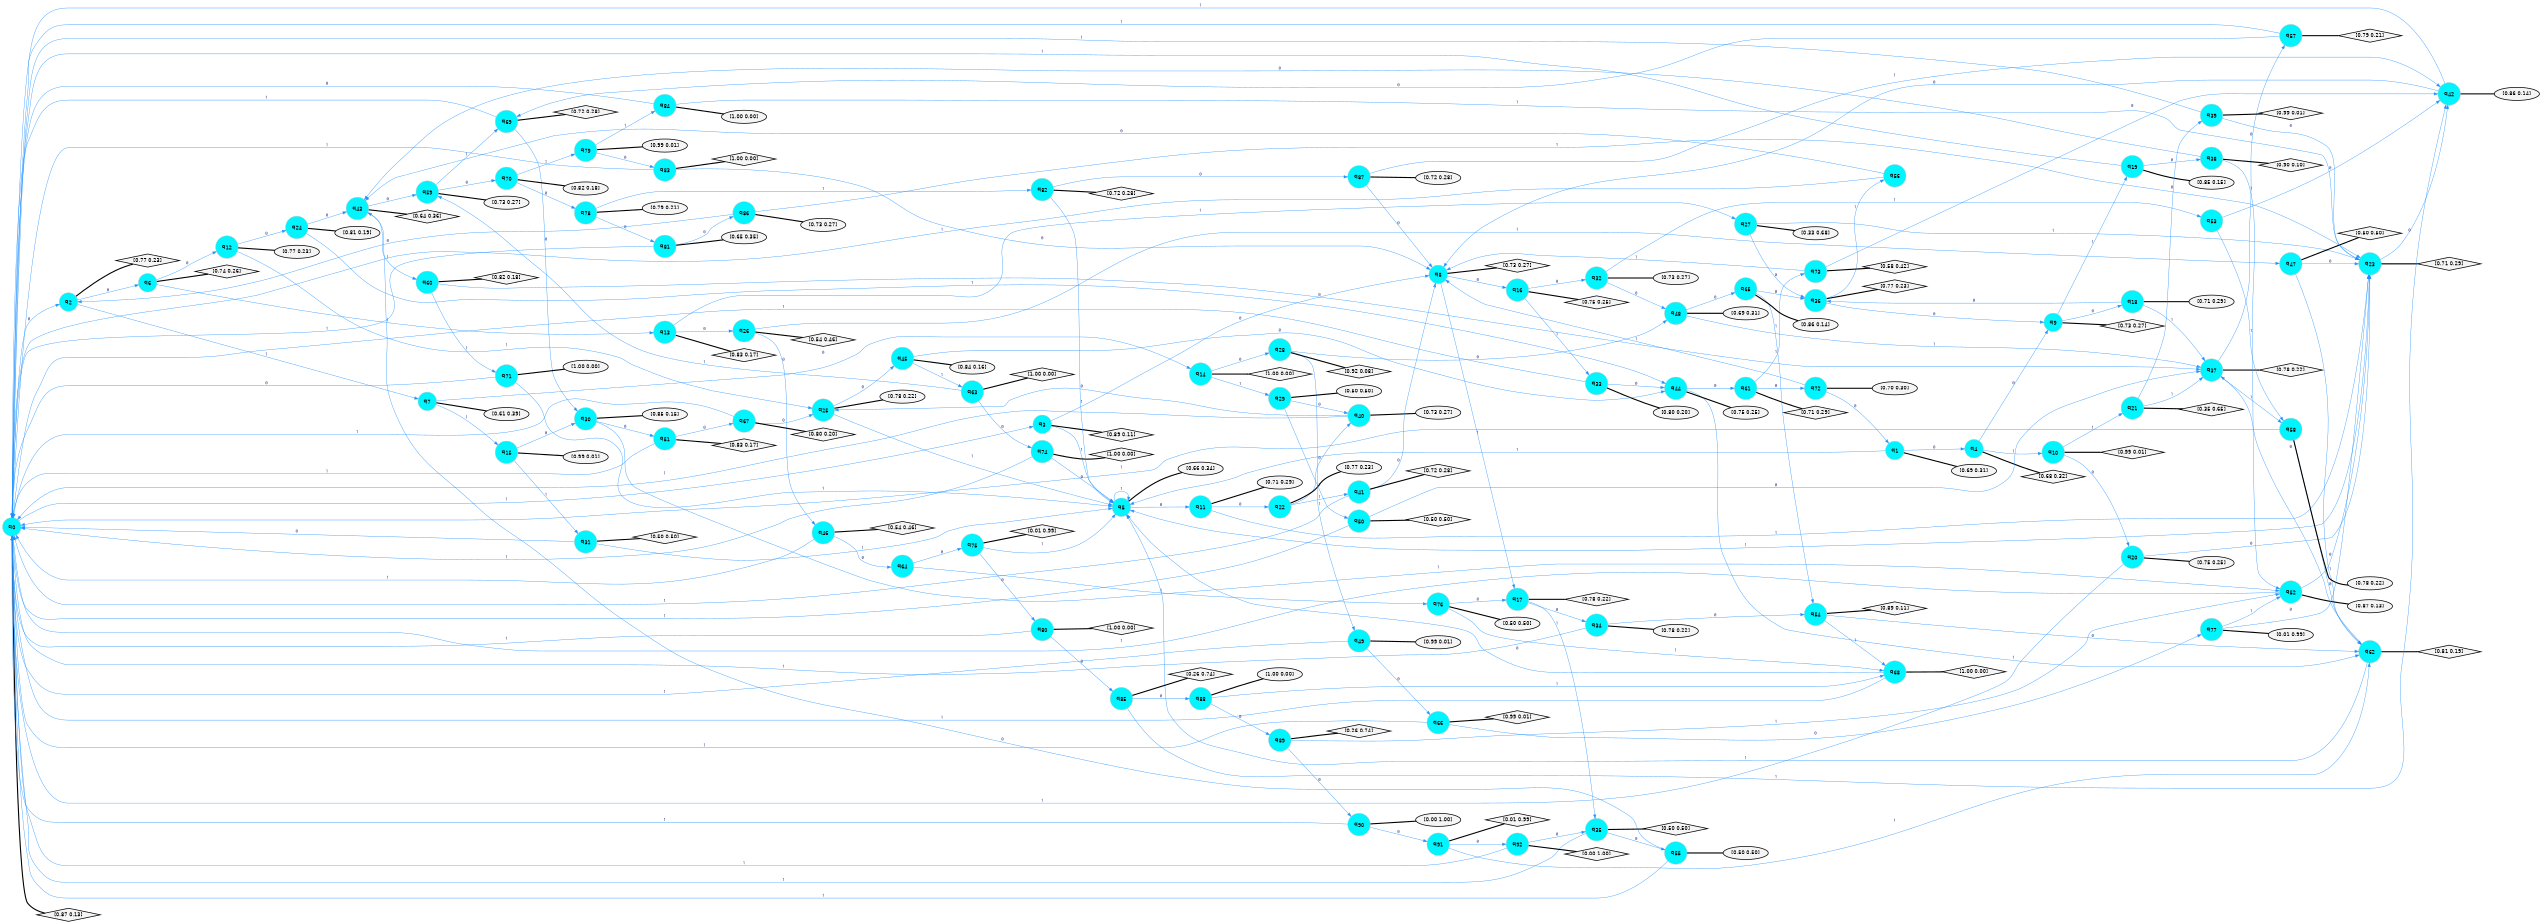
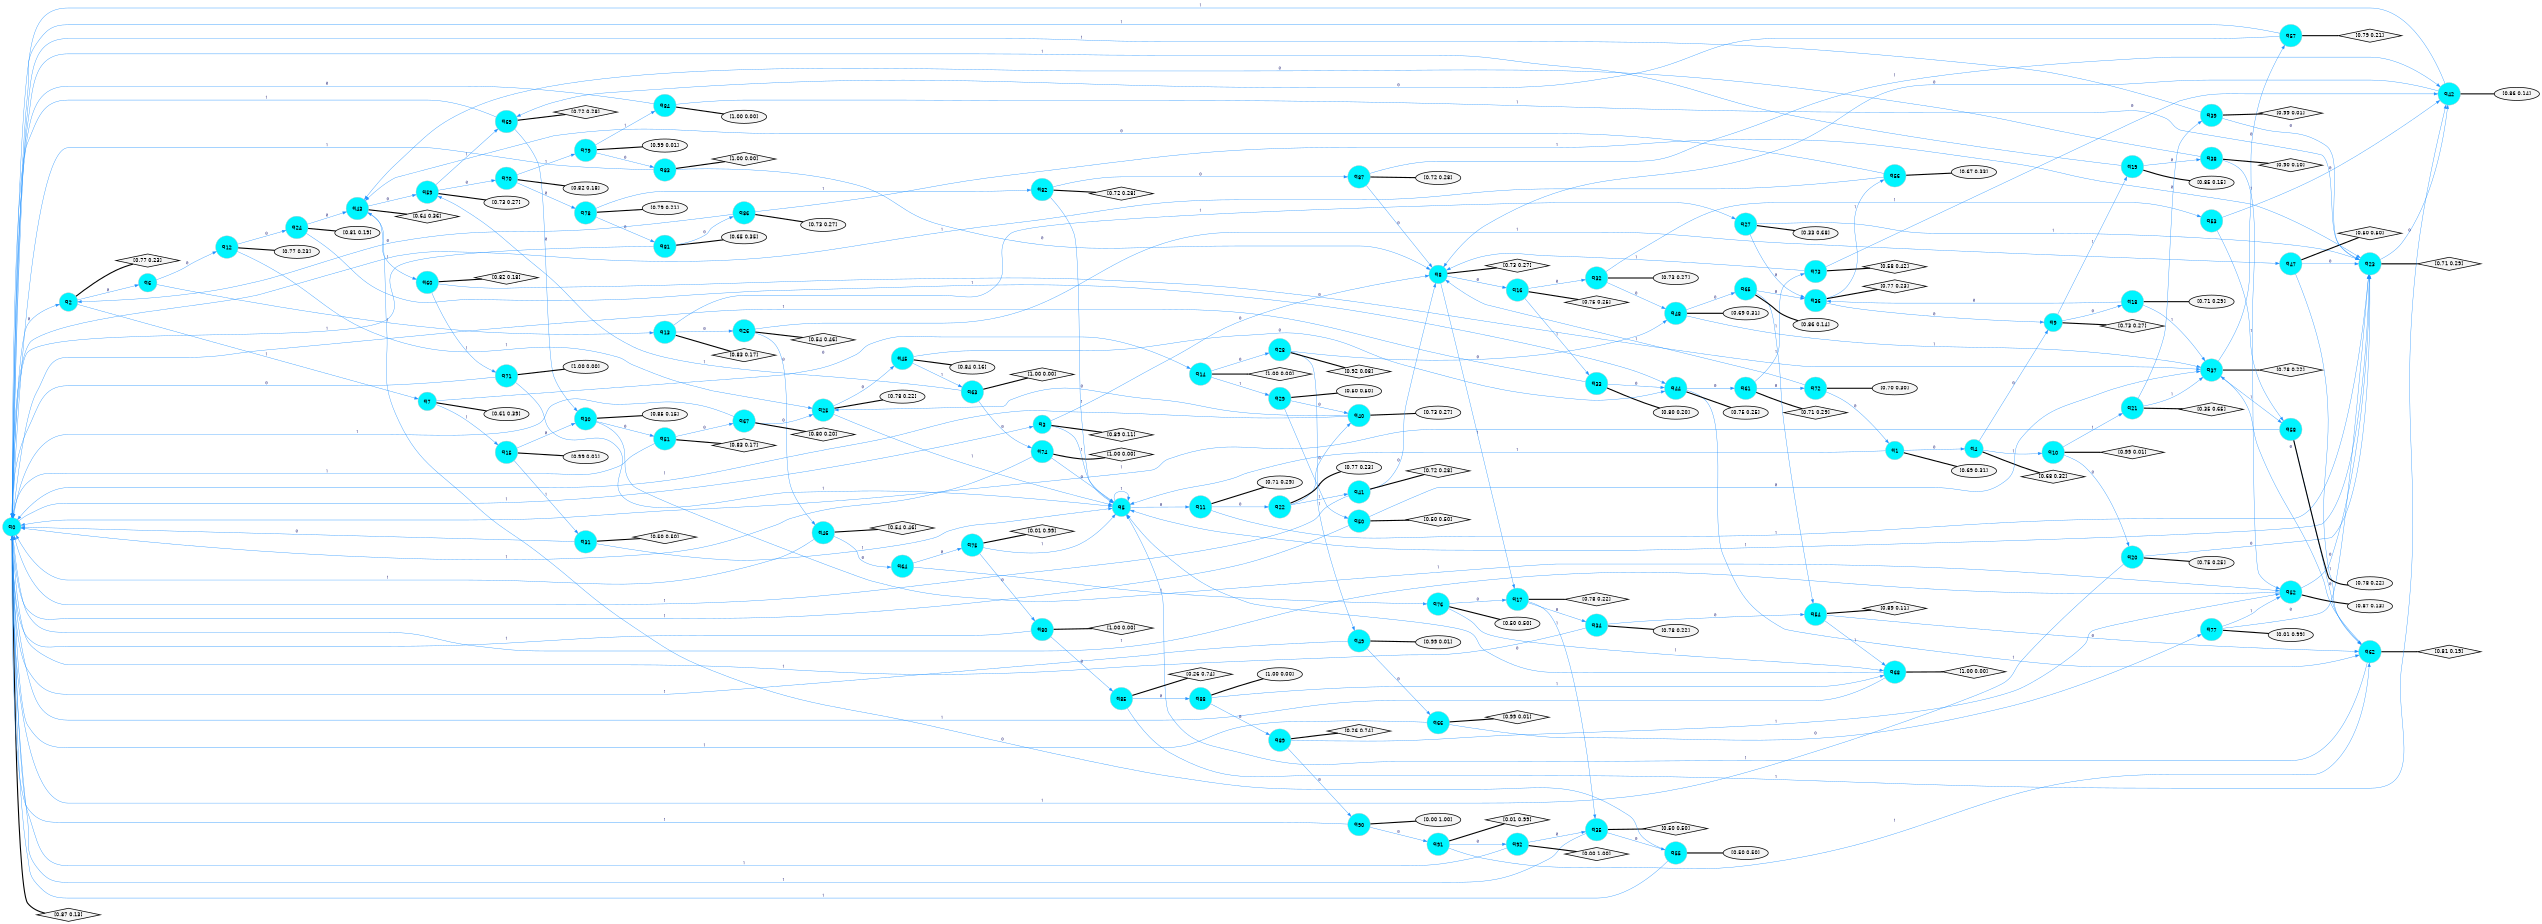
none -> (1974, 172)
(227, 271) -> none
(1201, 469) -> none
